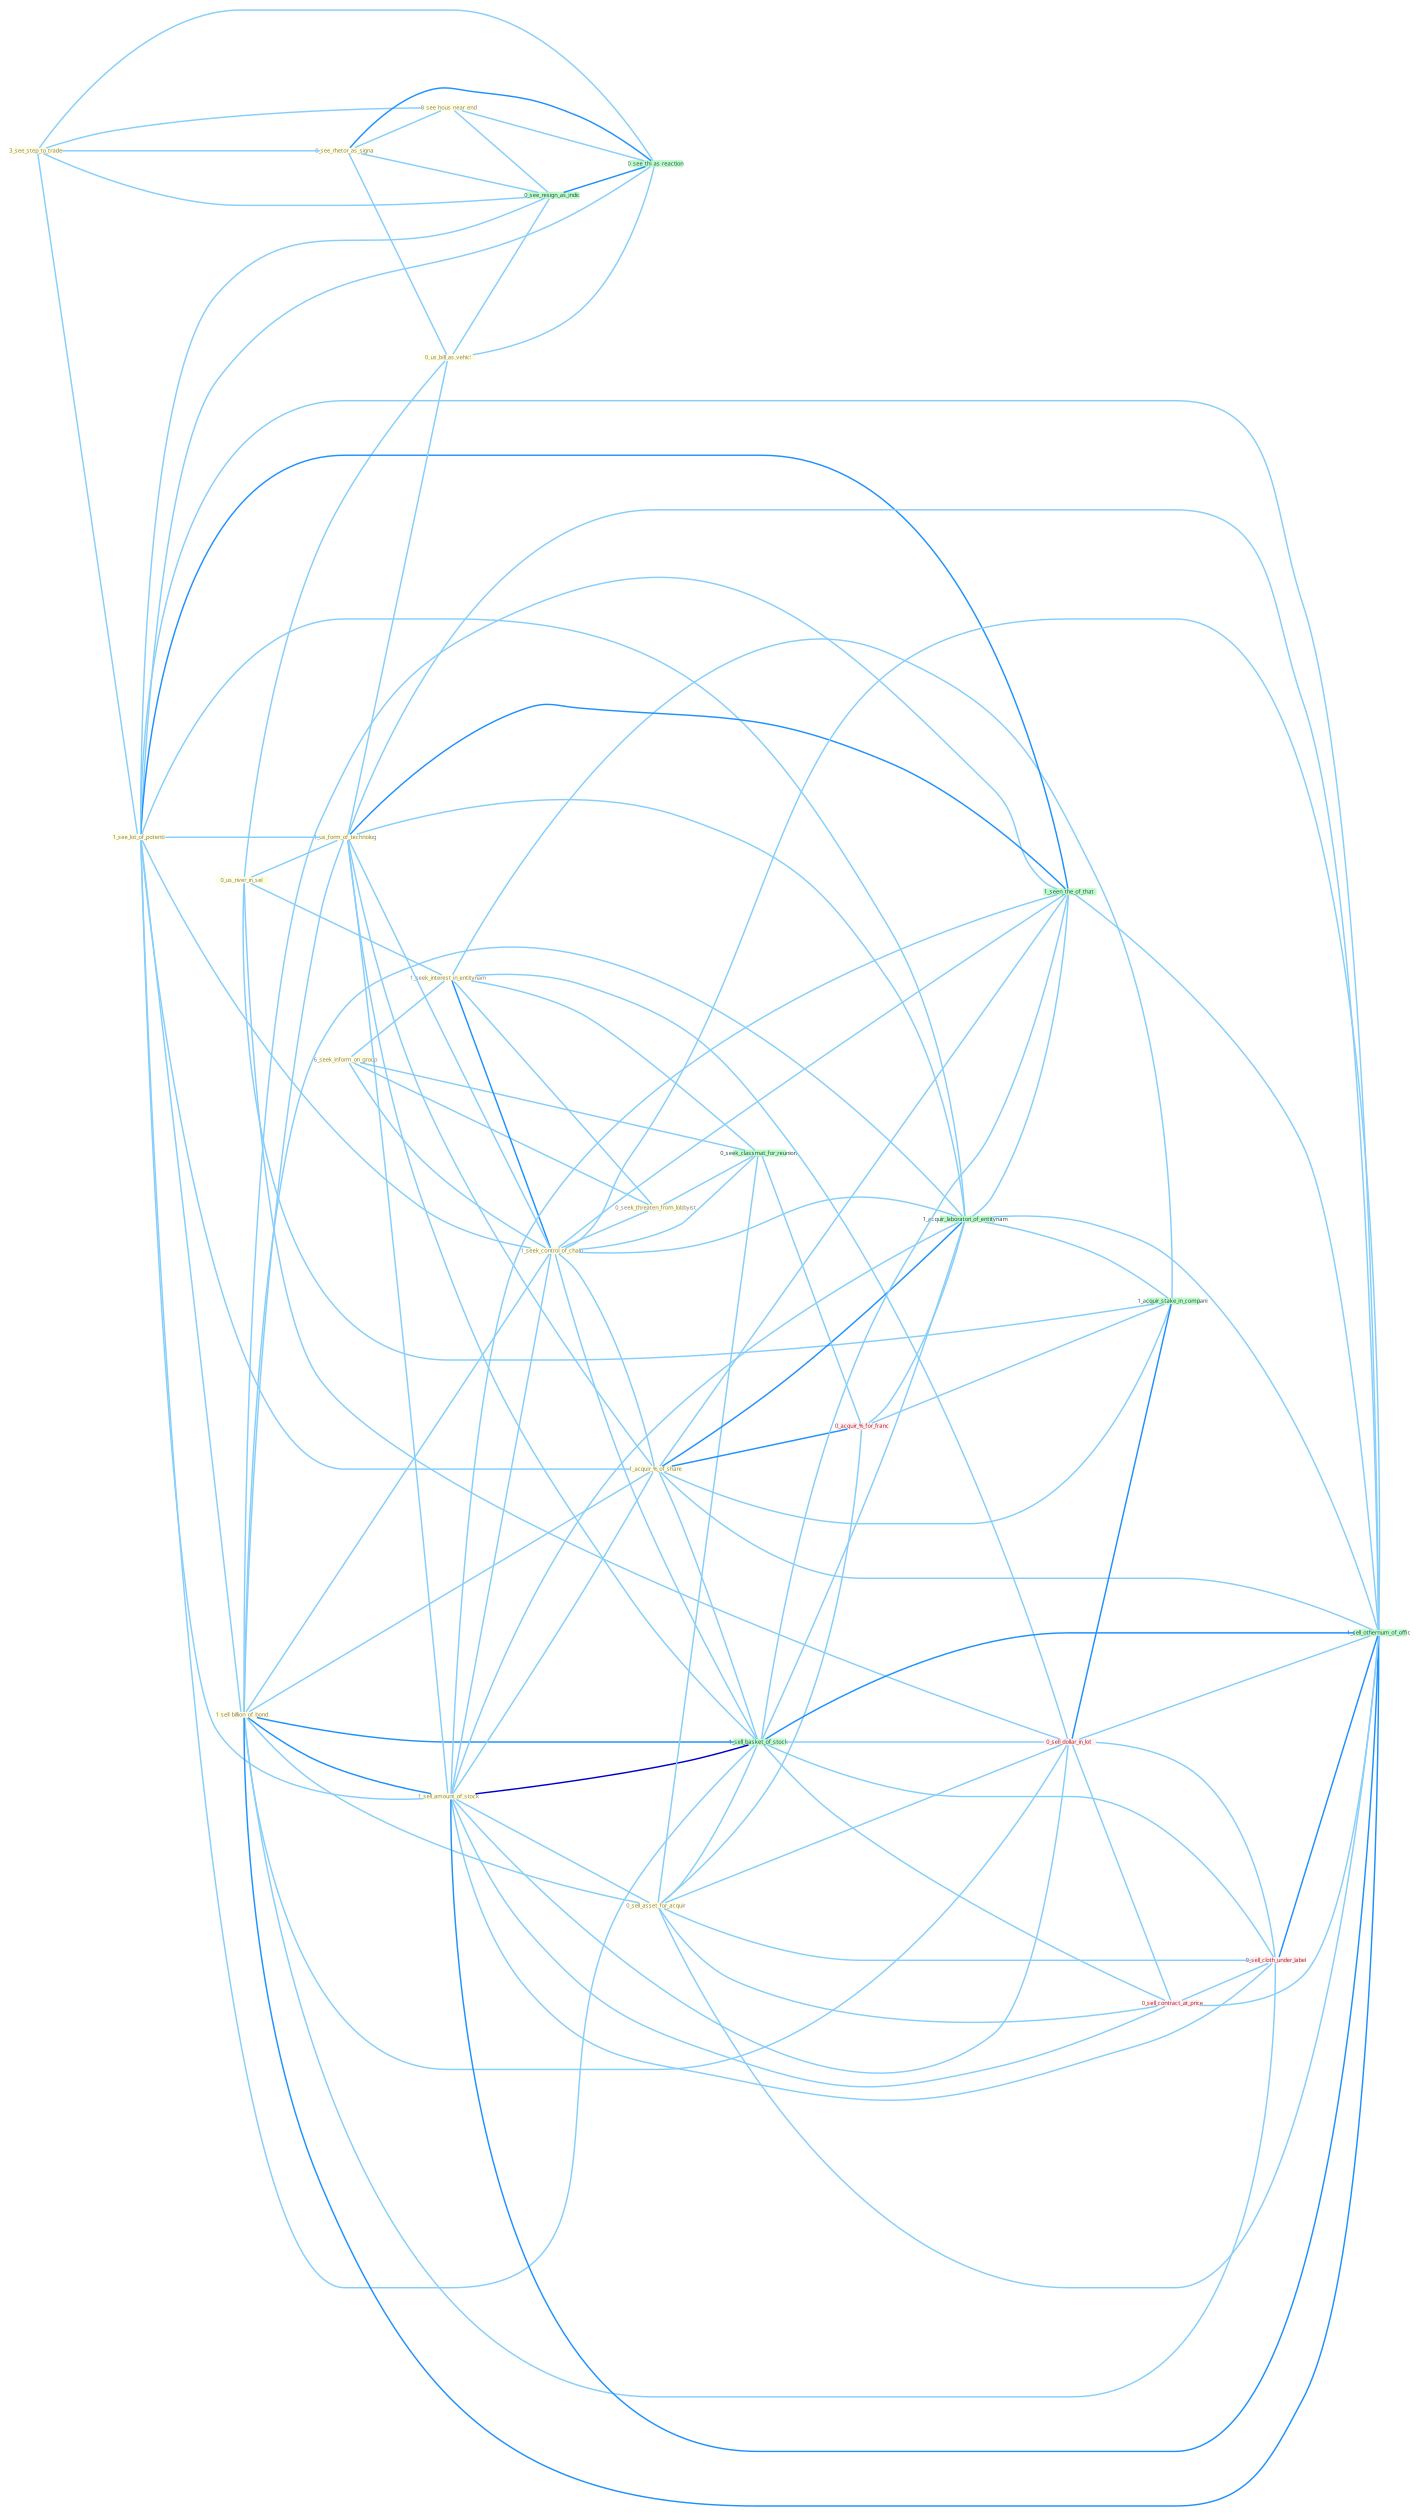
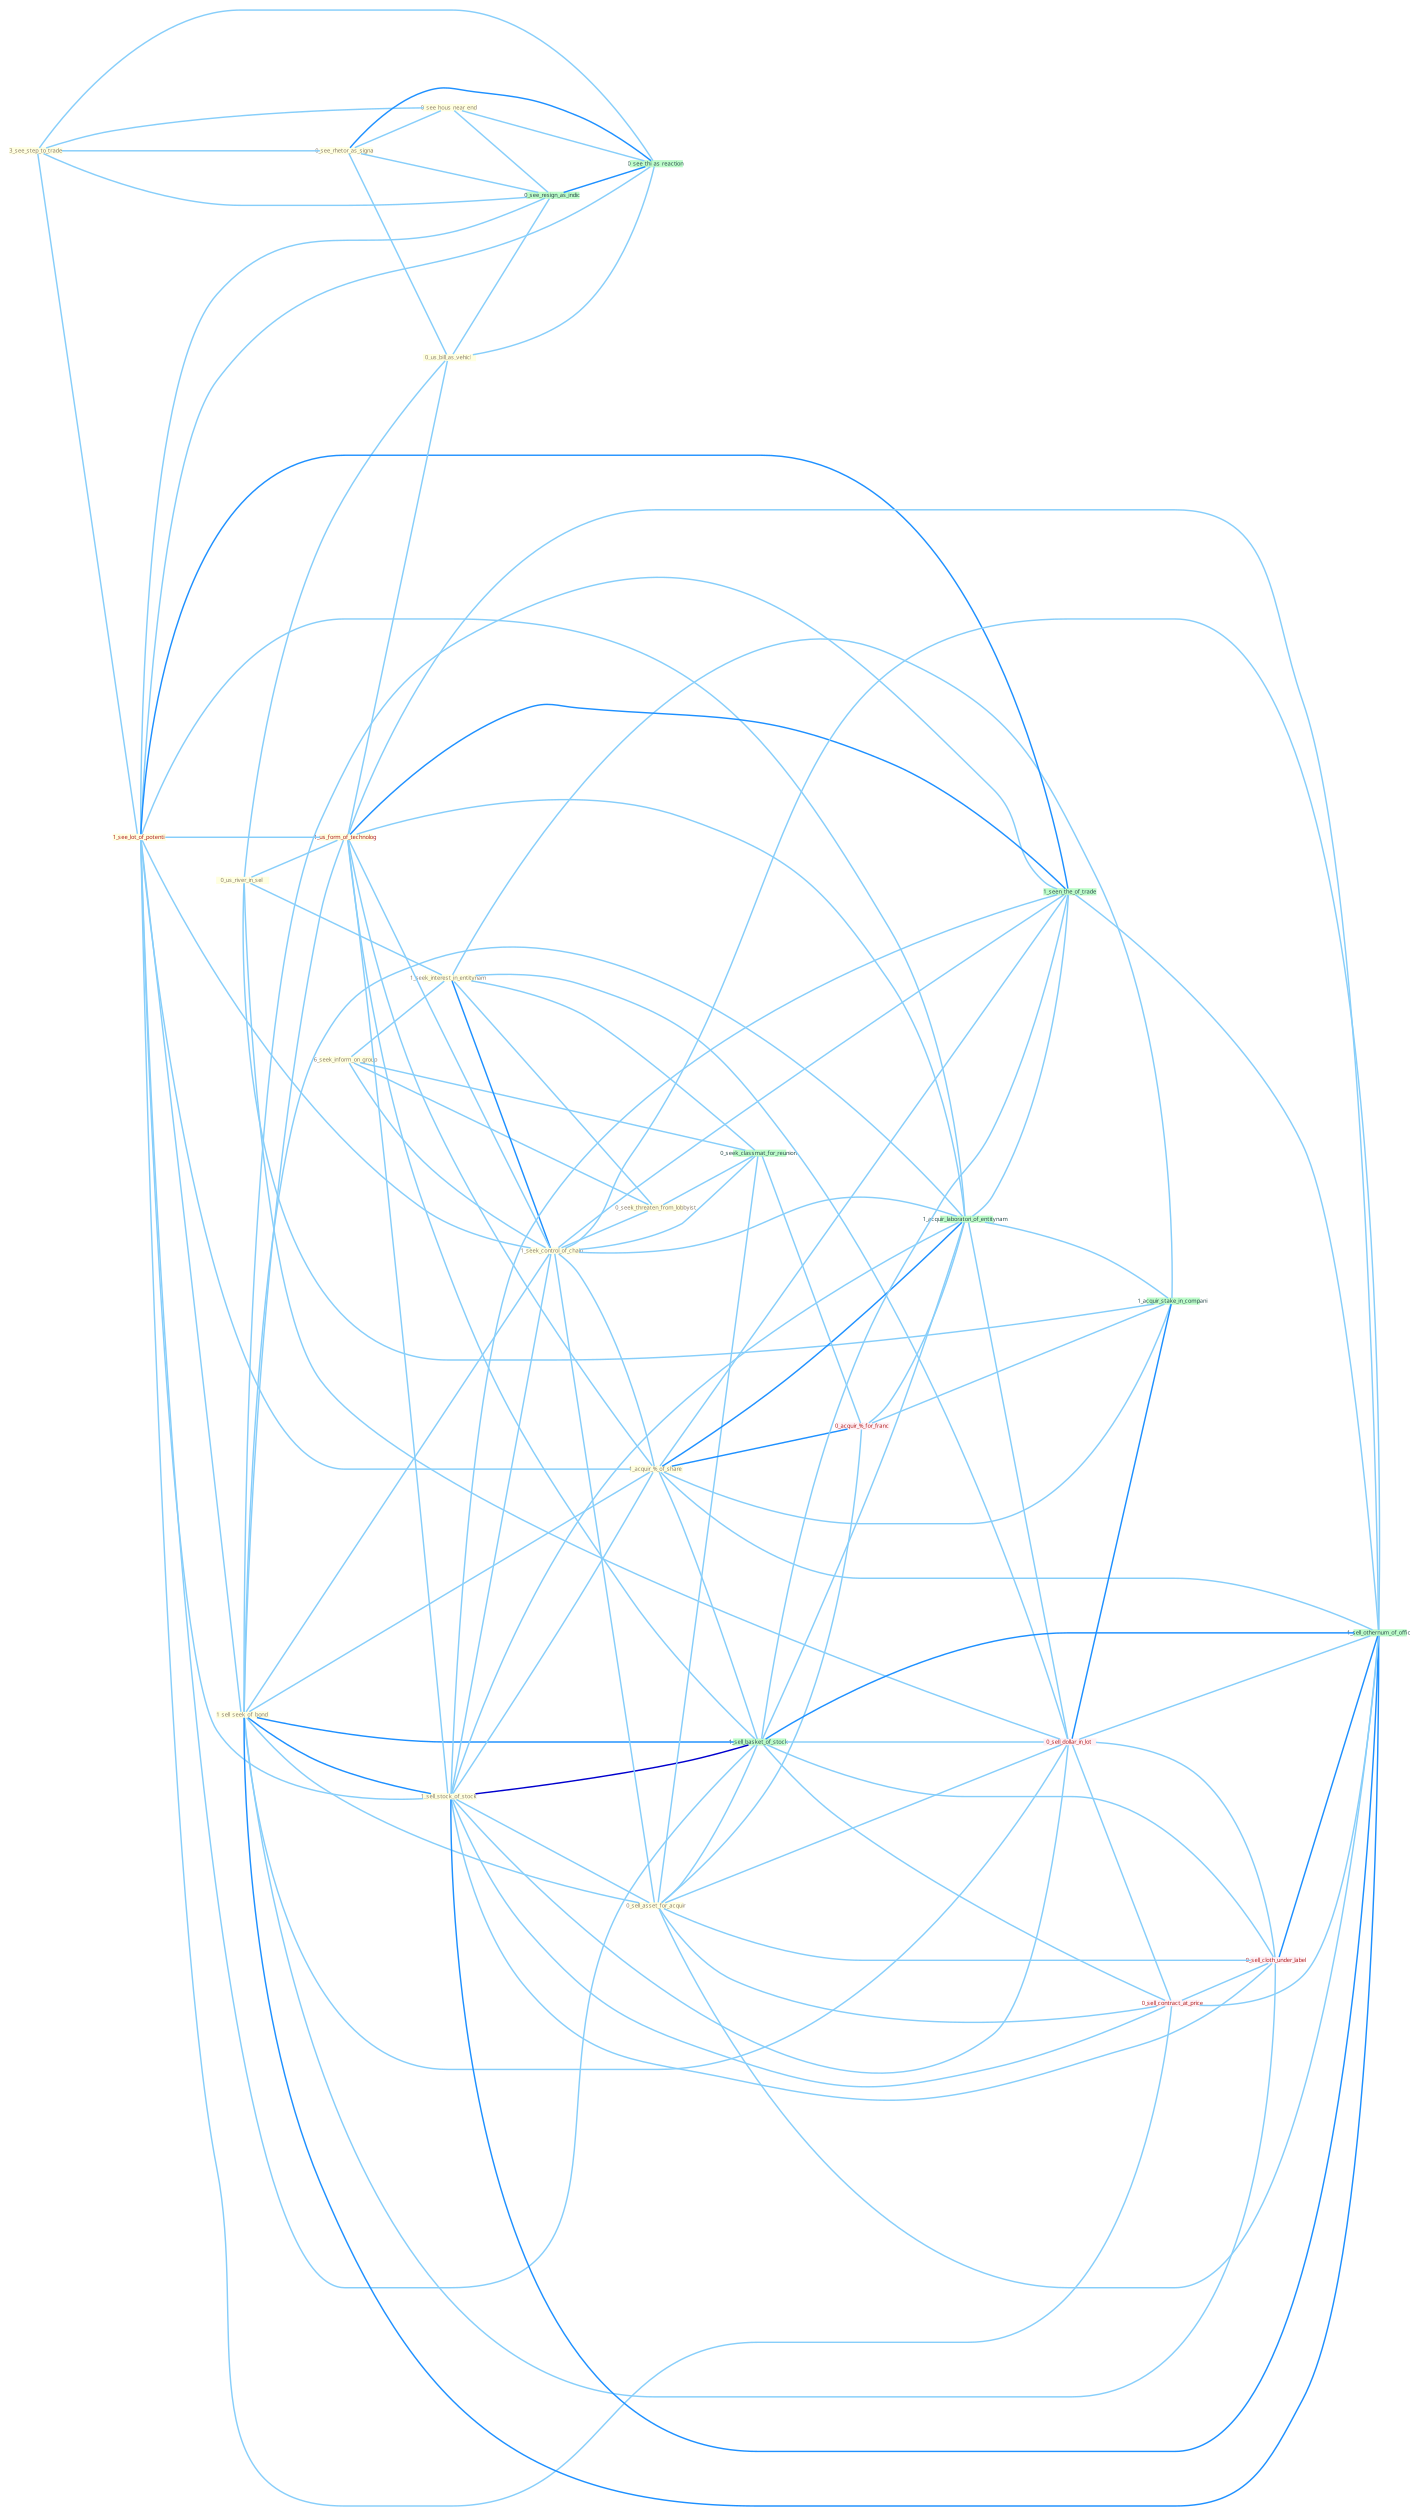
(1145, 401) -> (226, 2255)
(139, 837) -> (139, 837)
(346, 837) -> (346, 837)
(1070, 892) -> (1070, 892)
(1250, 1350) -> (1018, 1481)
(644, 1516) -> (605, 1578)
(243, 1715) -> (243, 1715)
(450, 1797) -> (450, 1797)
